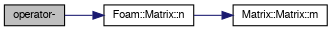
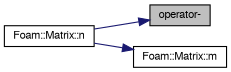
(79, 15) -> (117, 25)
(280, 15) -> (180, 57)
